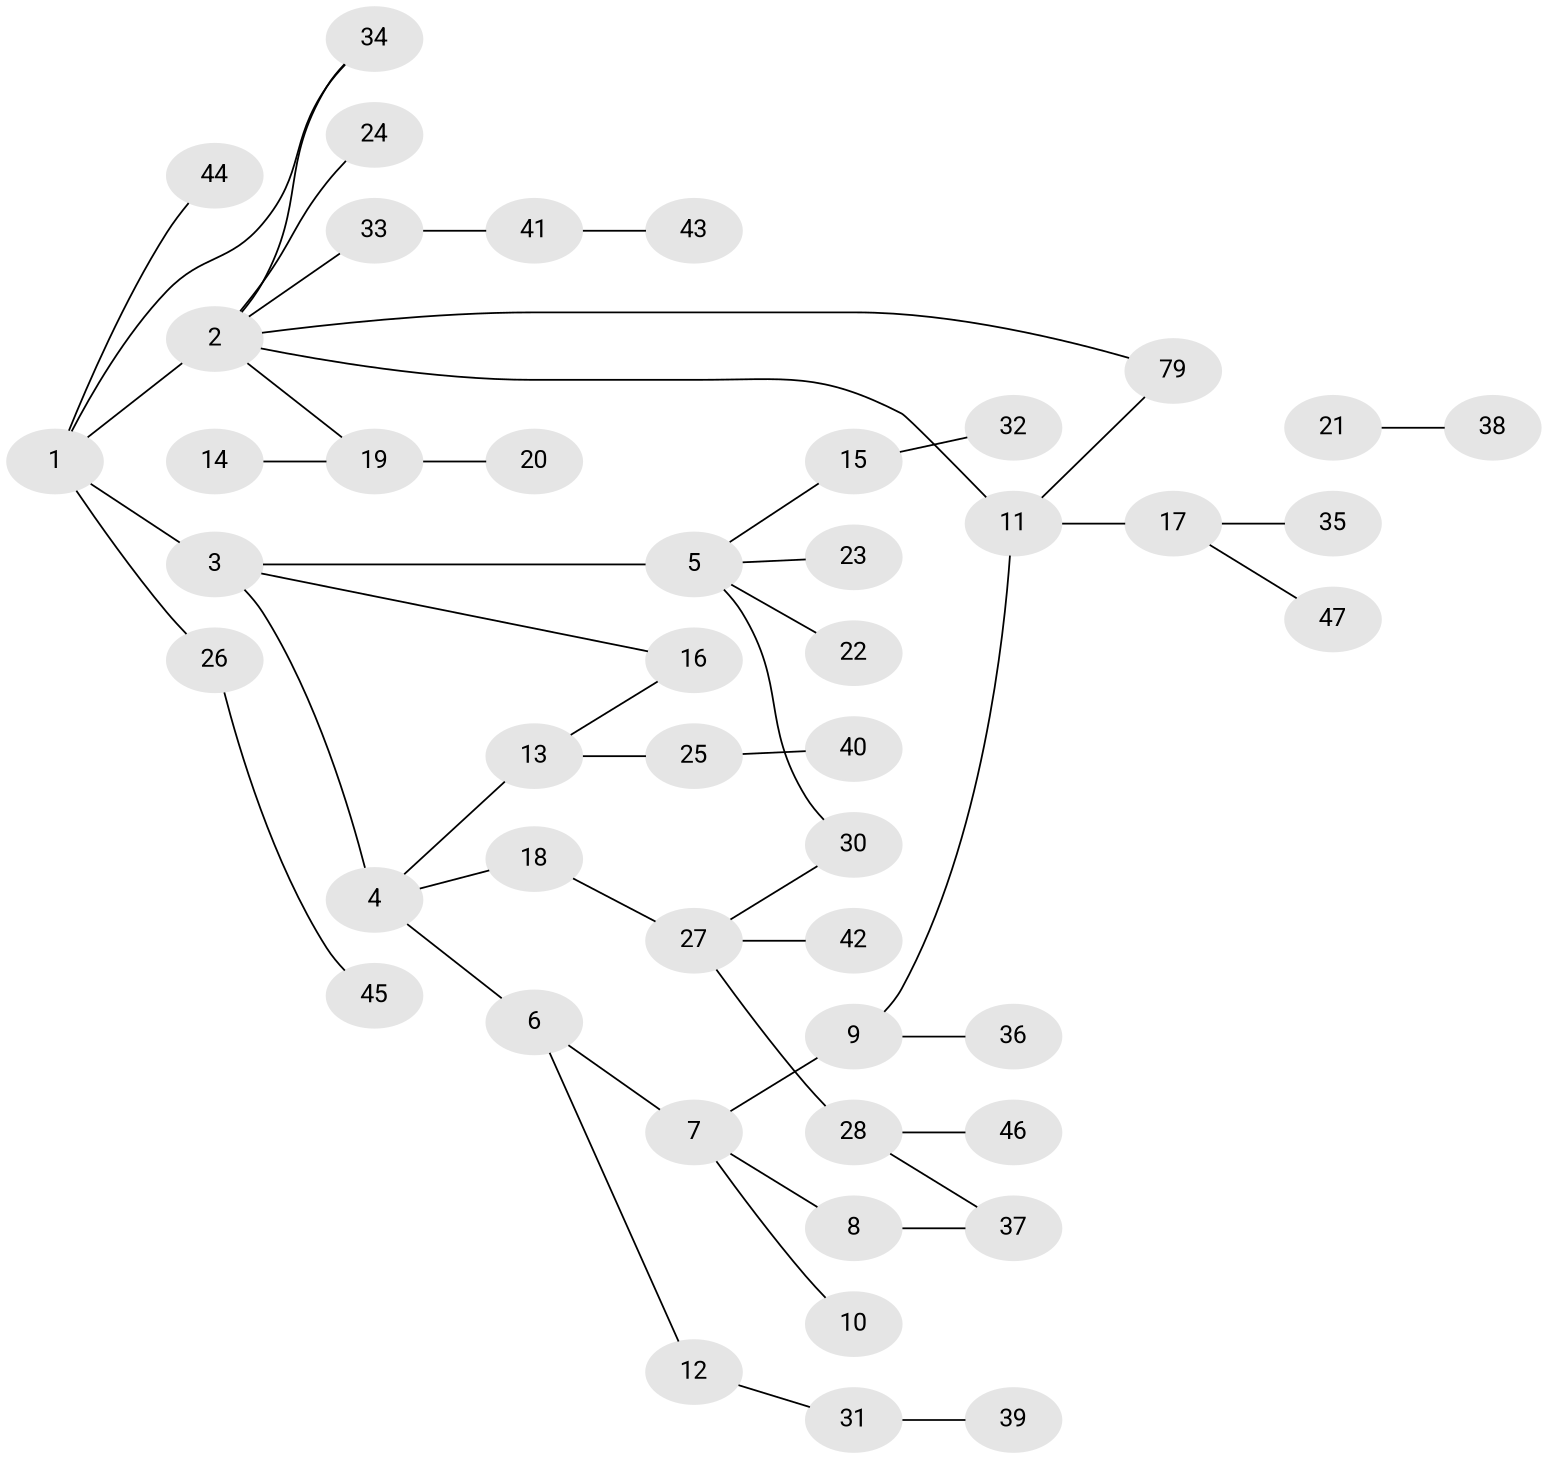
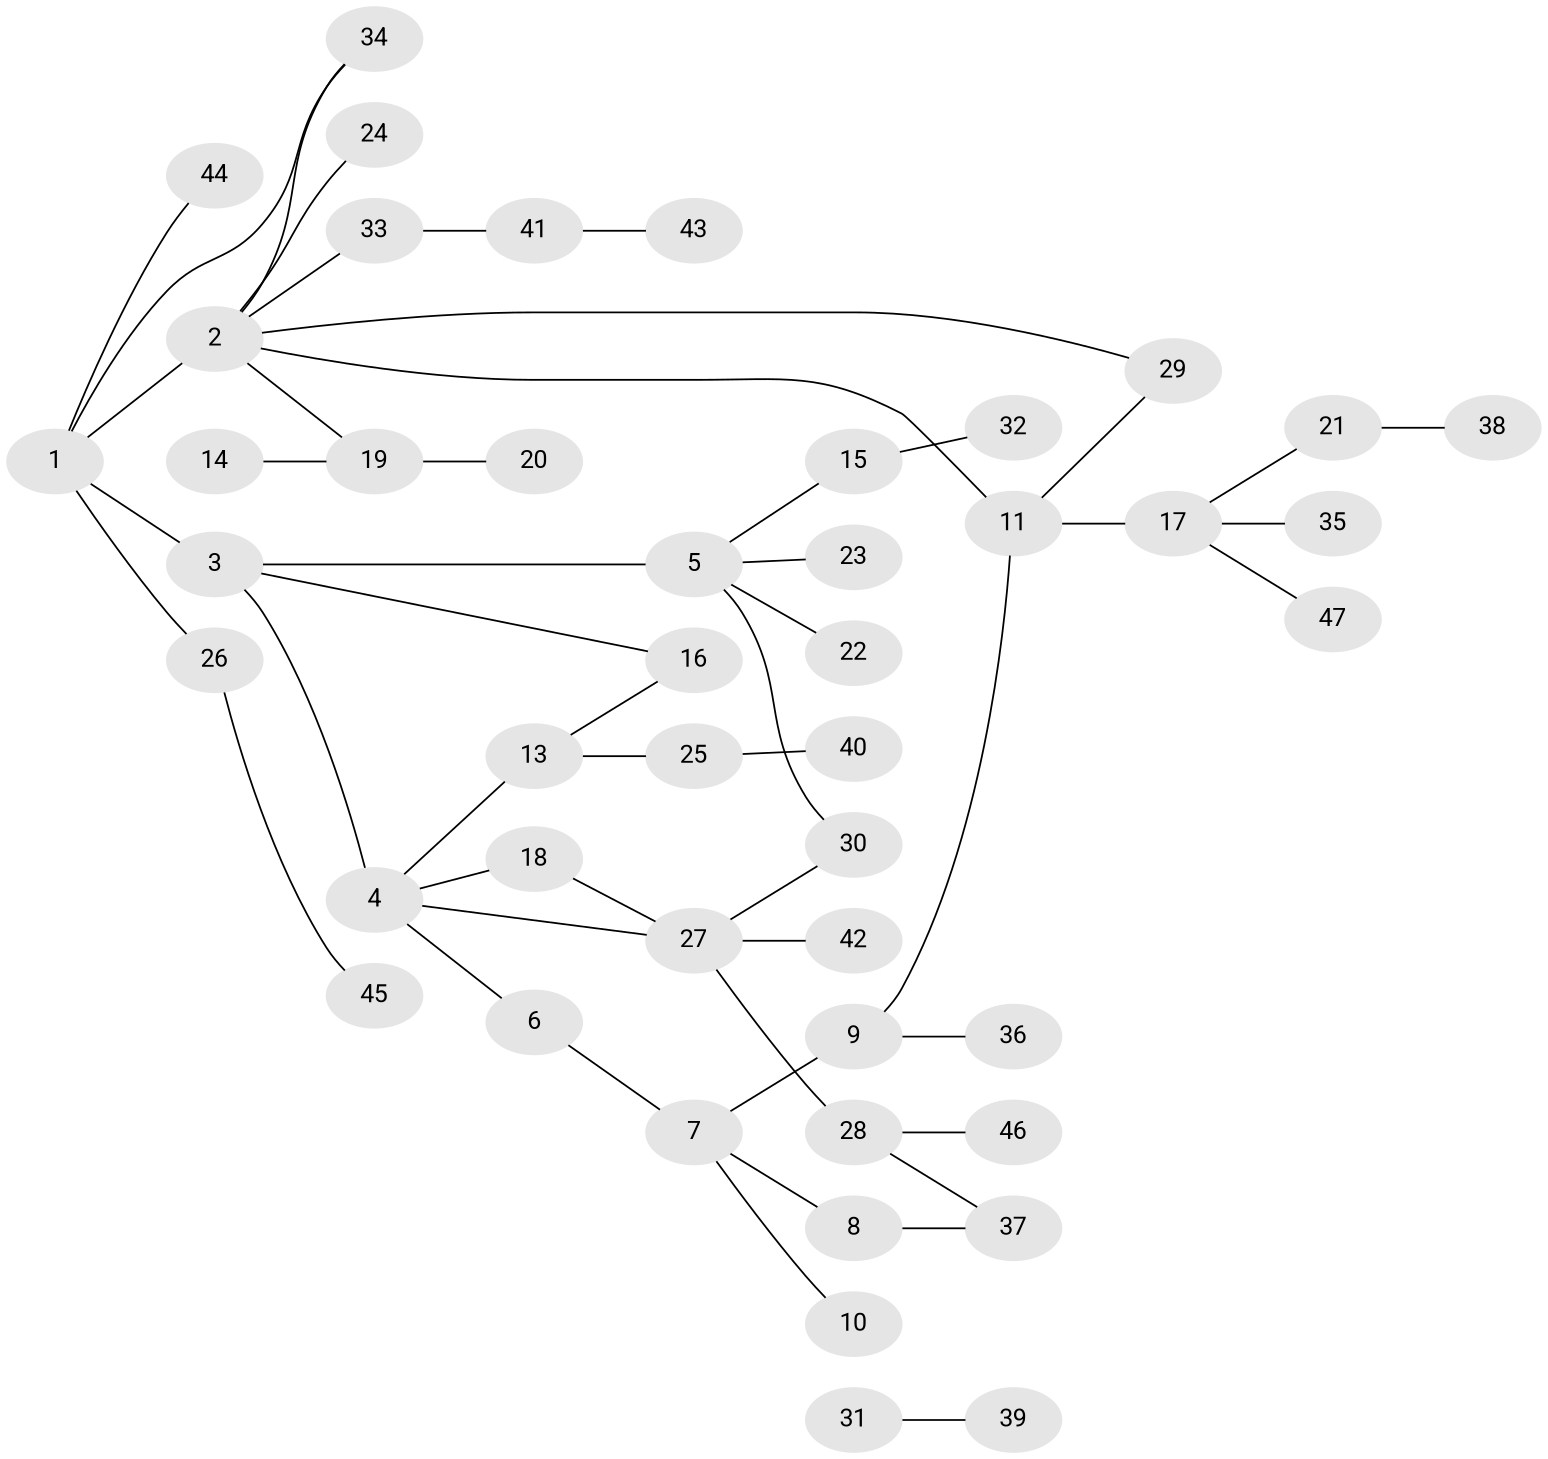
(1173, 371) -> (1173, 371)
none -> (1253, 476)
none -> (534, 920)
(694, 1372) -> none
